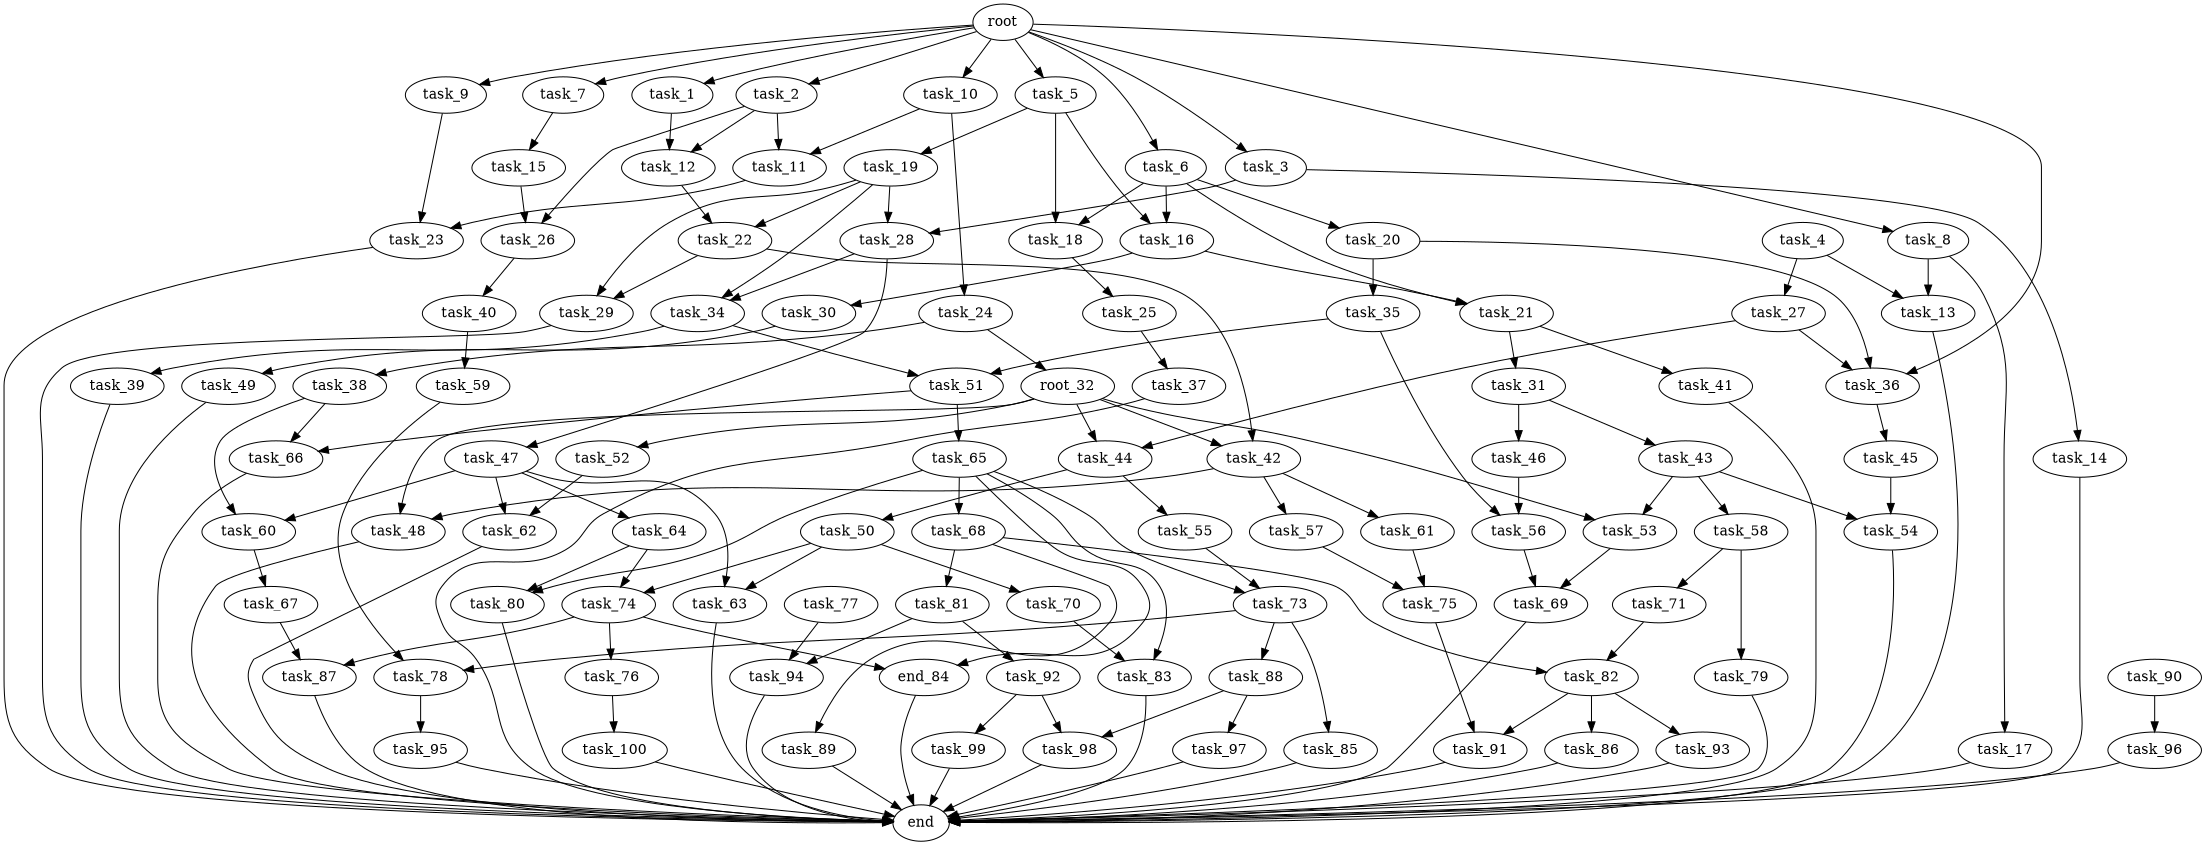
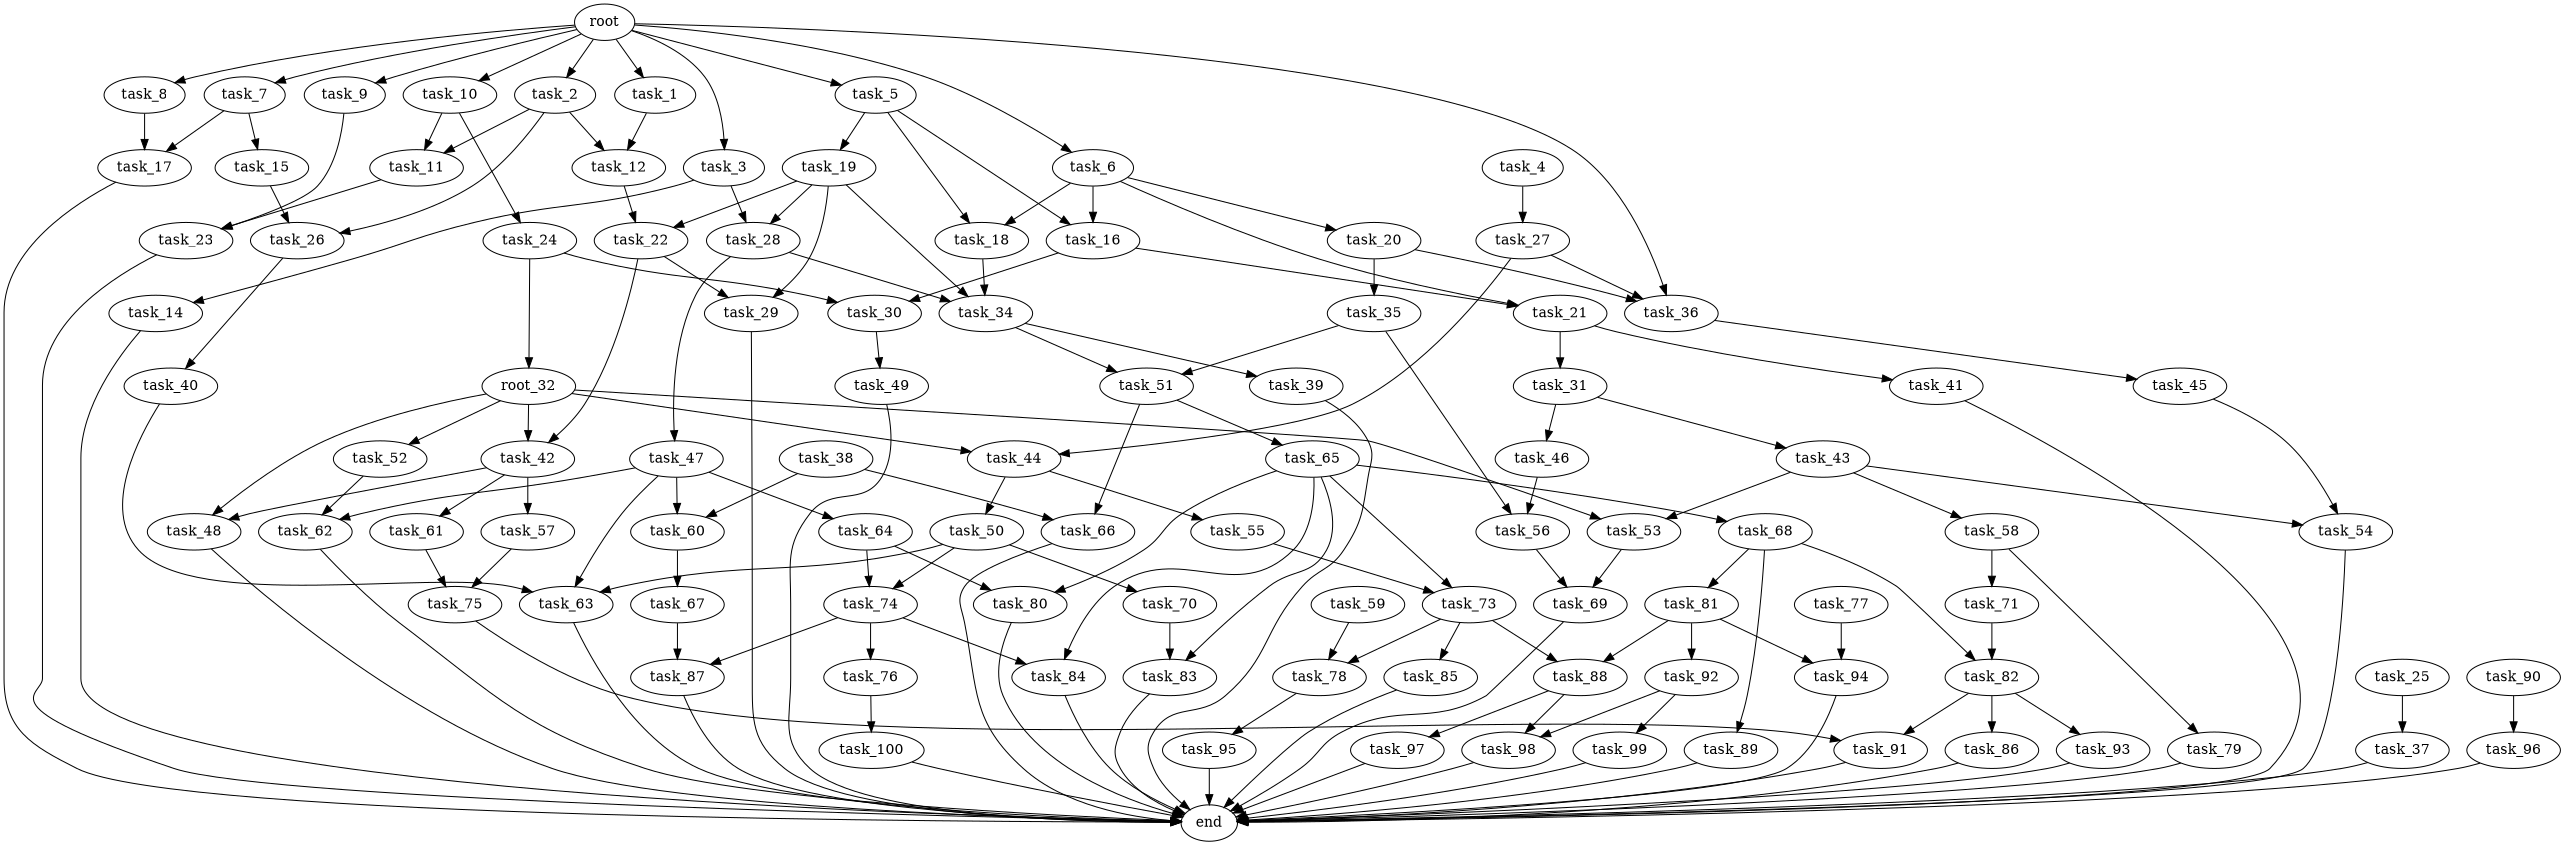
none -> (199, 128)
(1094, 278) -> (983, 270)
(1928, 313) -> none
(467, 344) -> (235, 582)
(723, 344) -> (682, 276)
none -> (1640, 638)
(924, 677) -> (1059, 677)
